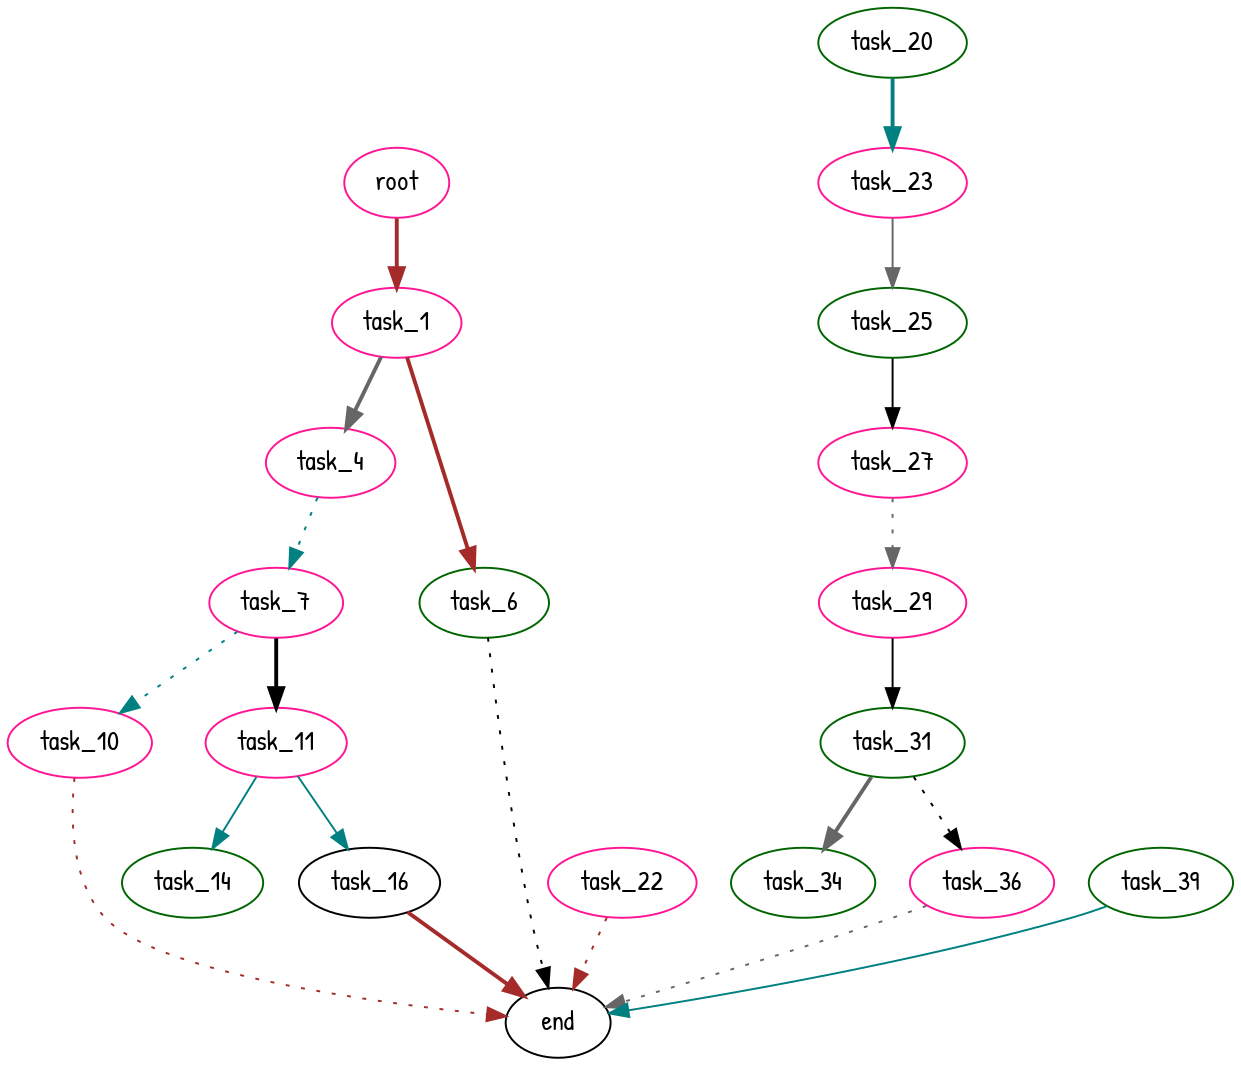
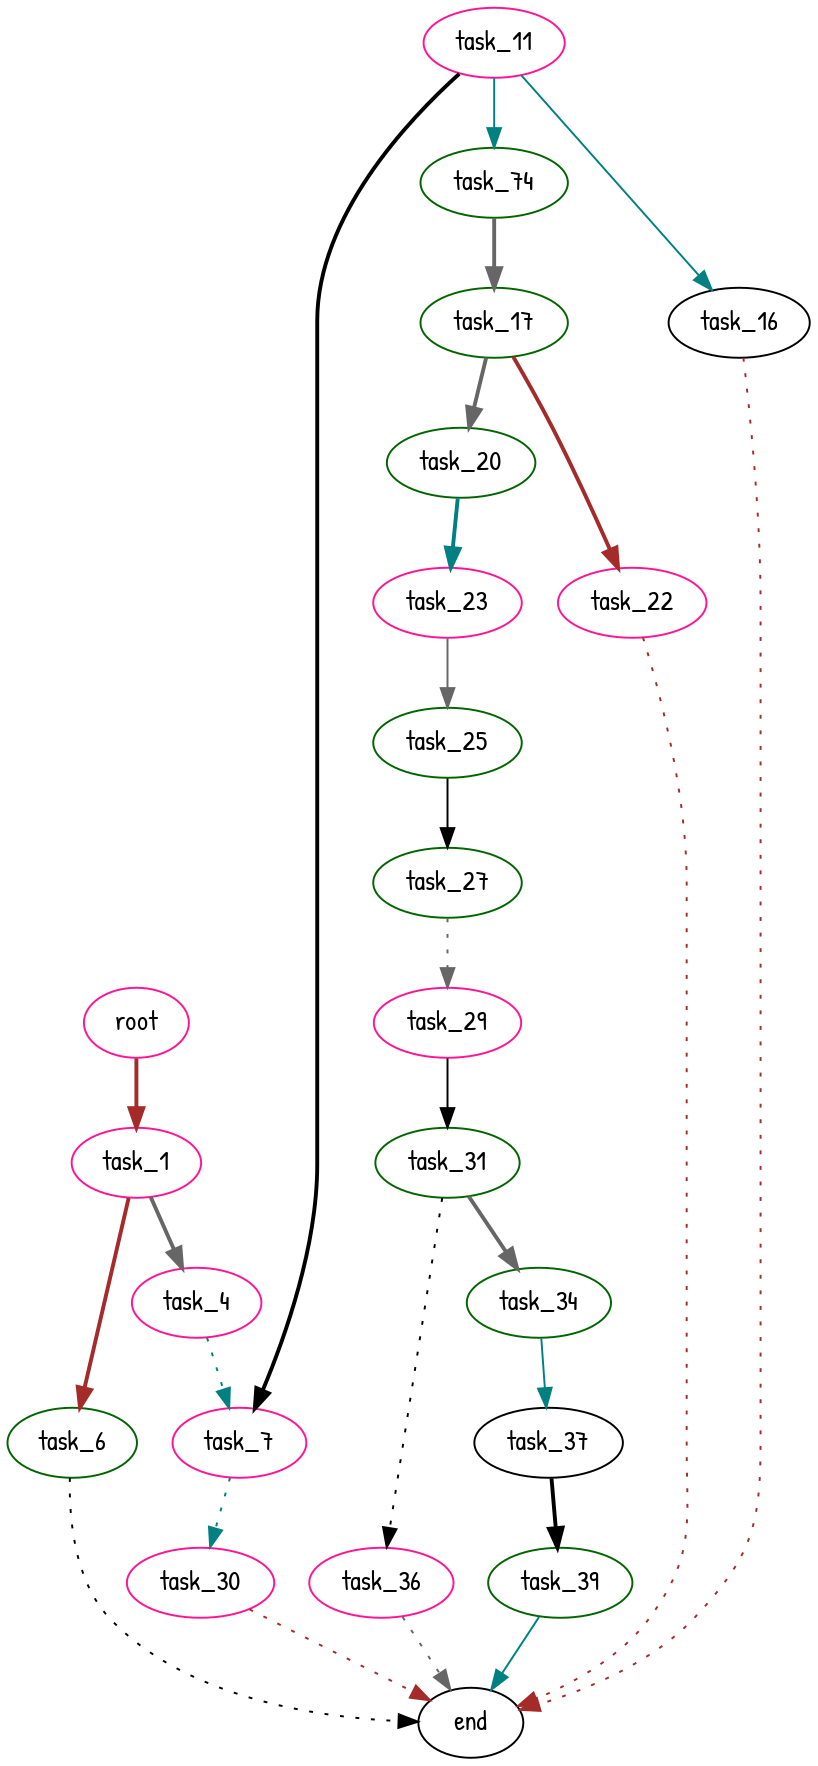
none -> (494, 323)
(893, 463) -> (448, 883)
(276, 663) -> (317, 713)
(80, 743) -> (201, 1583)
(193, 883) -> (494, 183)
(458, 948) -> (761, 1087)
none -> (549, 1443)
